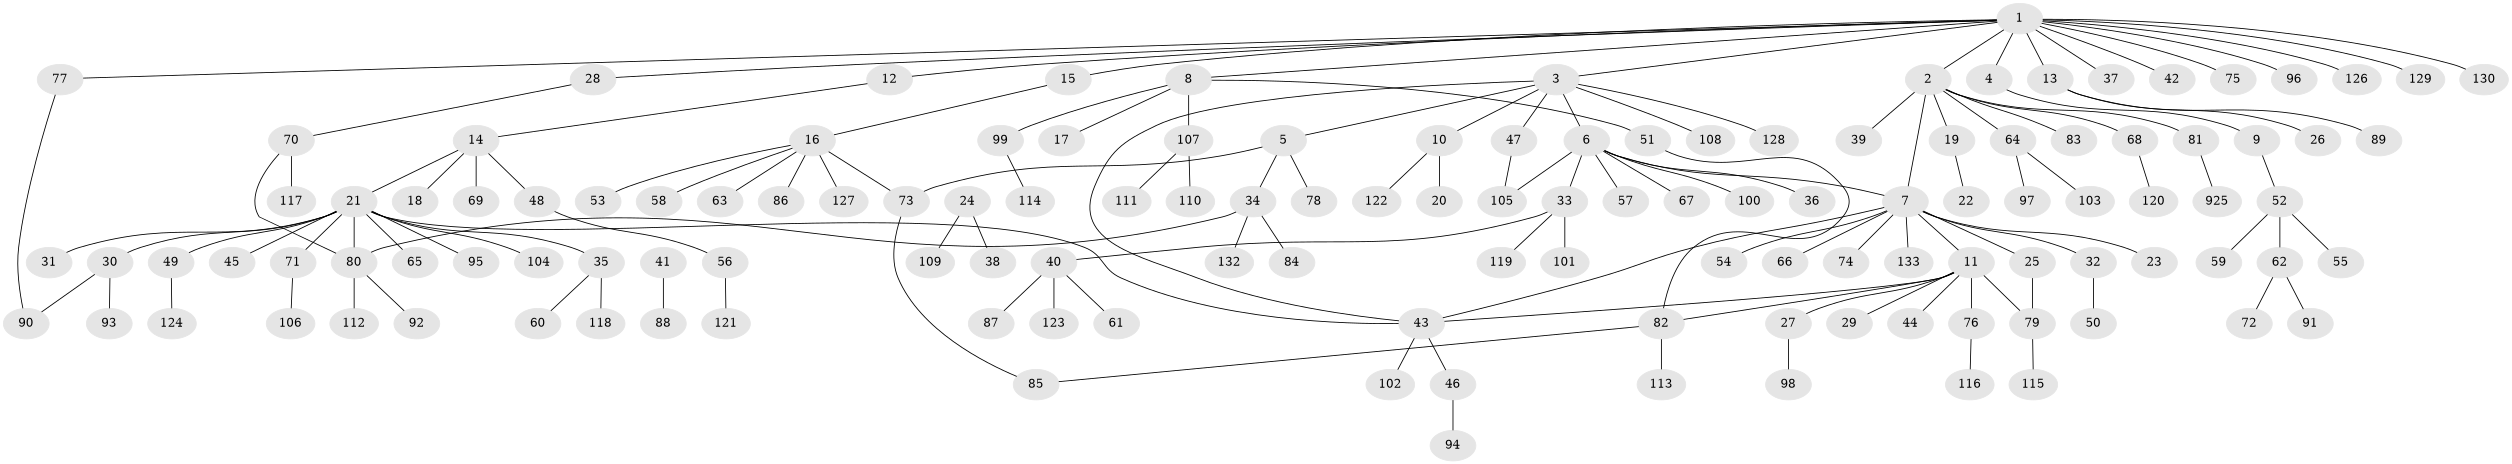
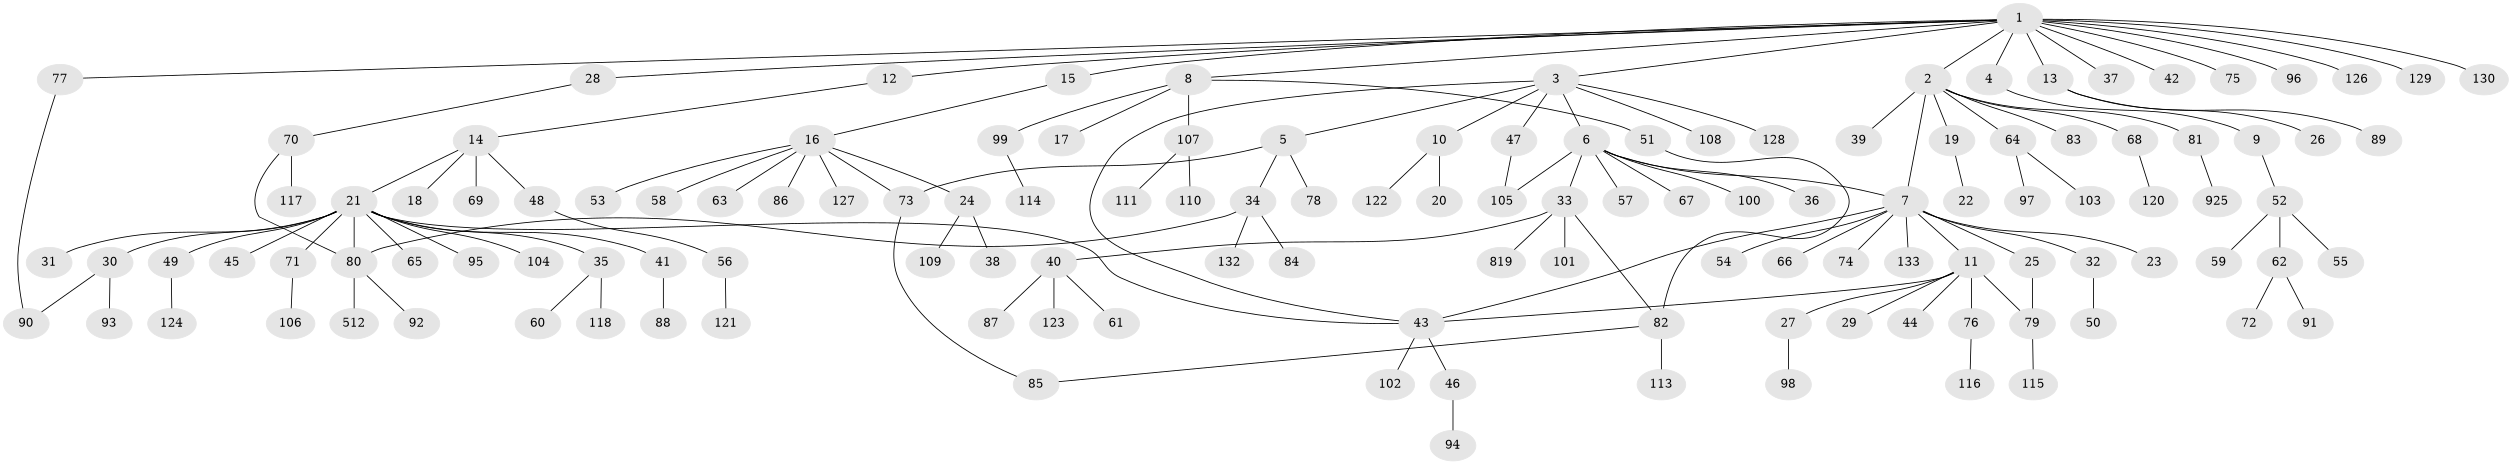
none -> (892, 169)
none -> (564, 234)
(1501, 263) -> (1501, 263)
(1819, 298) -> (1613, 263)
(354, 324) -> (354, 324)
